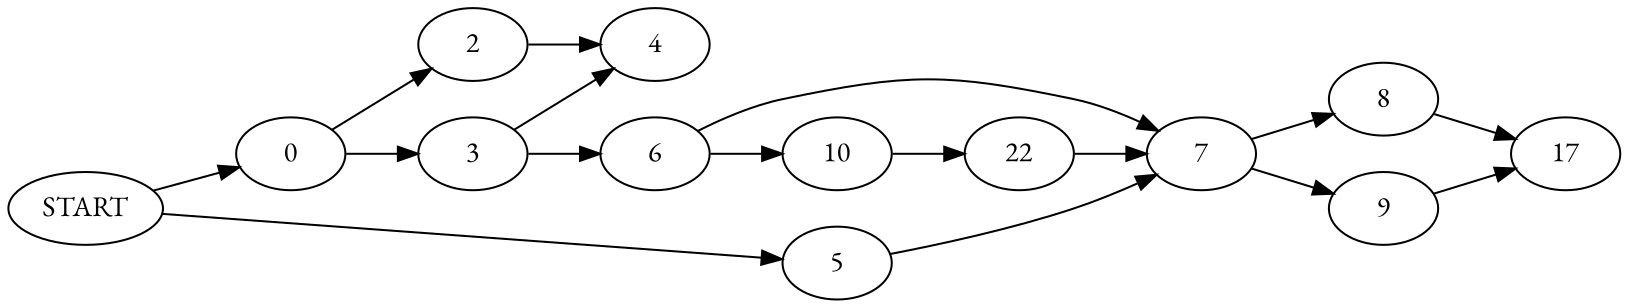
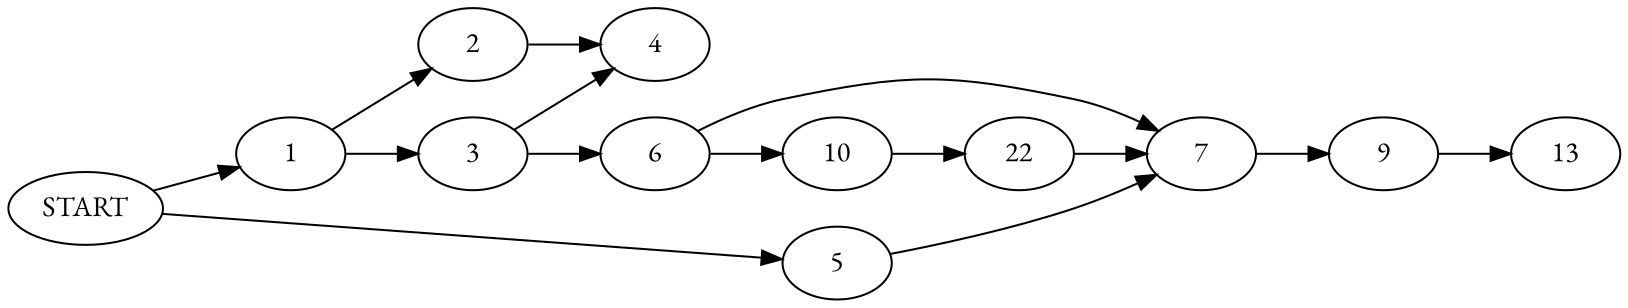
(1384, 99) -> none
(291, 154) -> (291, 154)
(1566, 154) -> (1566, 154)
